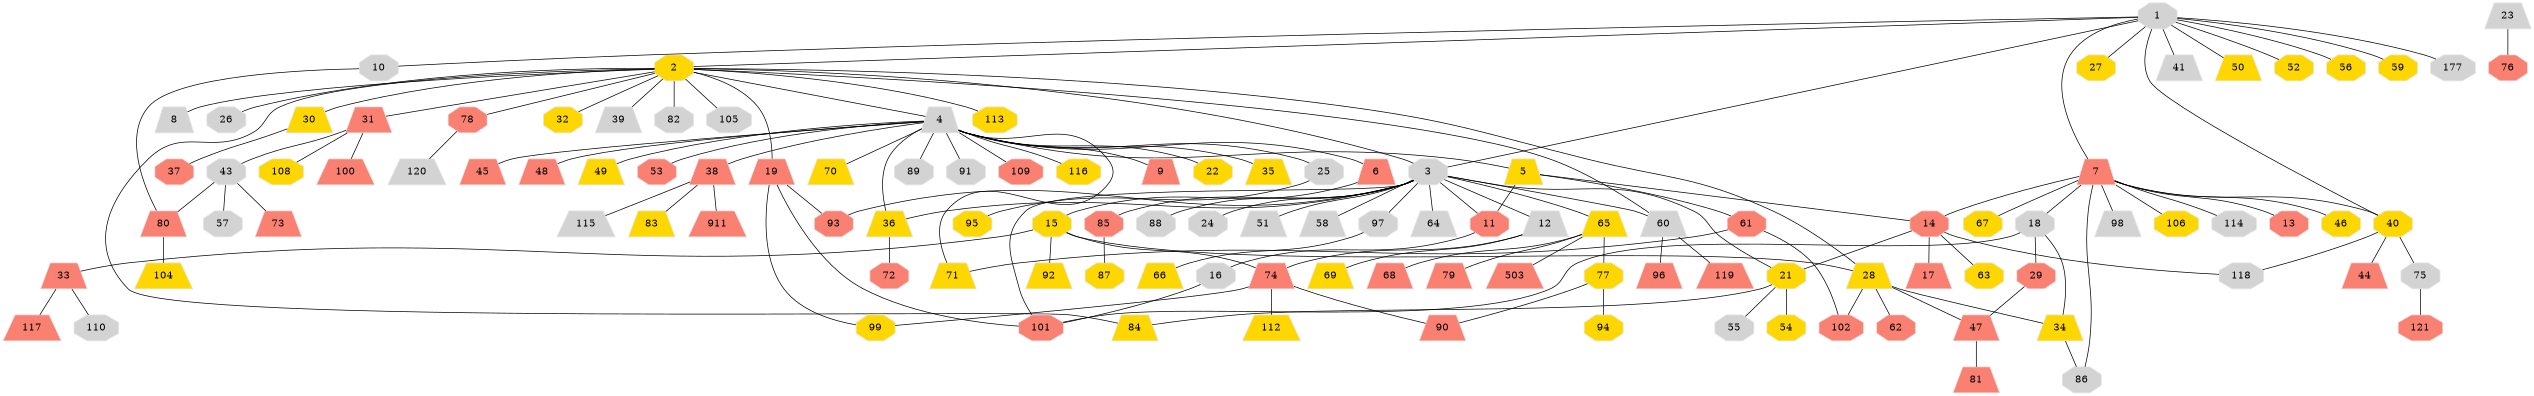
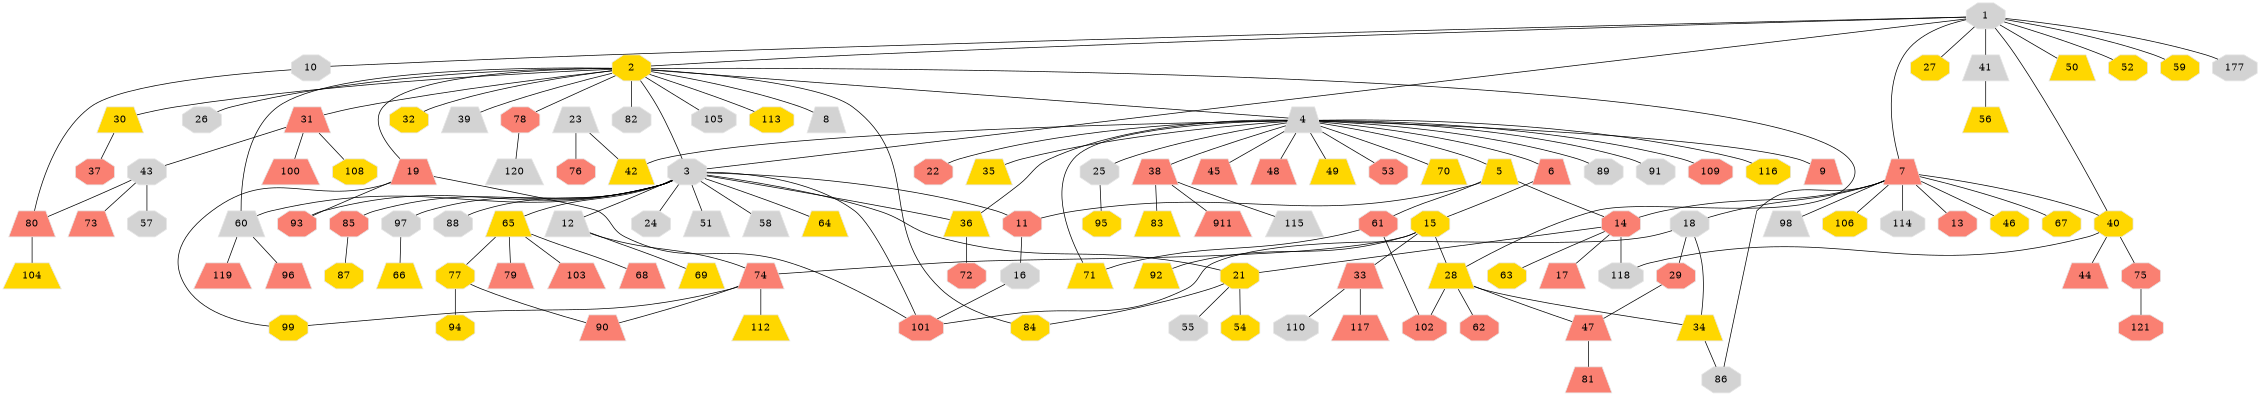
(2255, 36) -> (1986, 94)
(2346, 68) -> (1986, 120)
none -> (632, 172)
(1213, 172) -> (933, 172)
(1434, 224) -> (825, 224)
(1515, 276) -> (577, 276)
(2420, 276) -> (2141, 276)
(1135, 328) -> (1030, 328)
